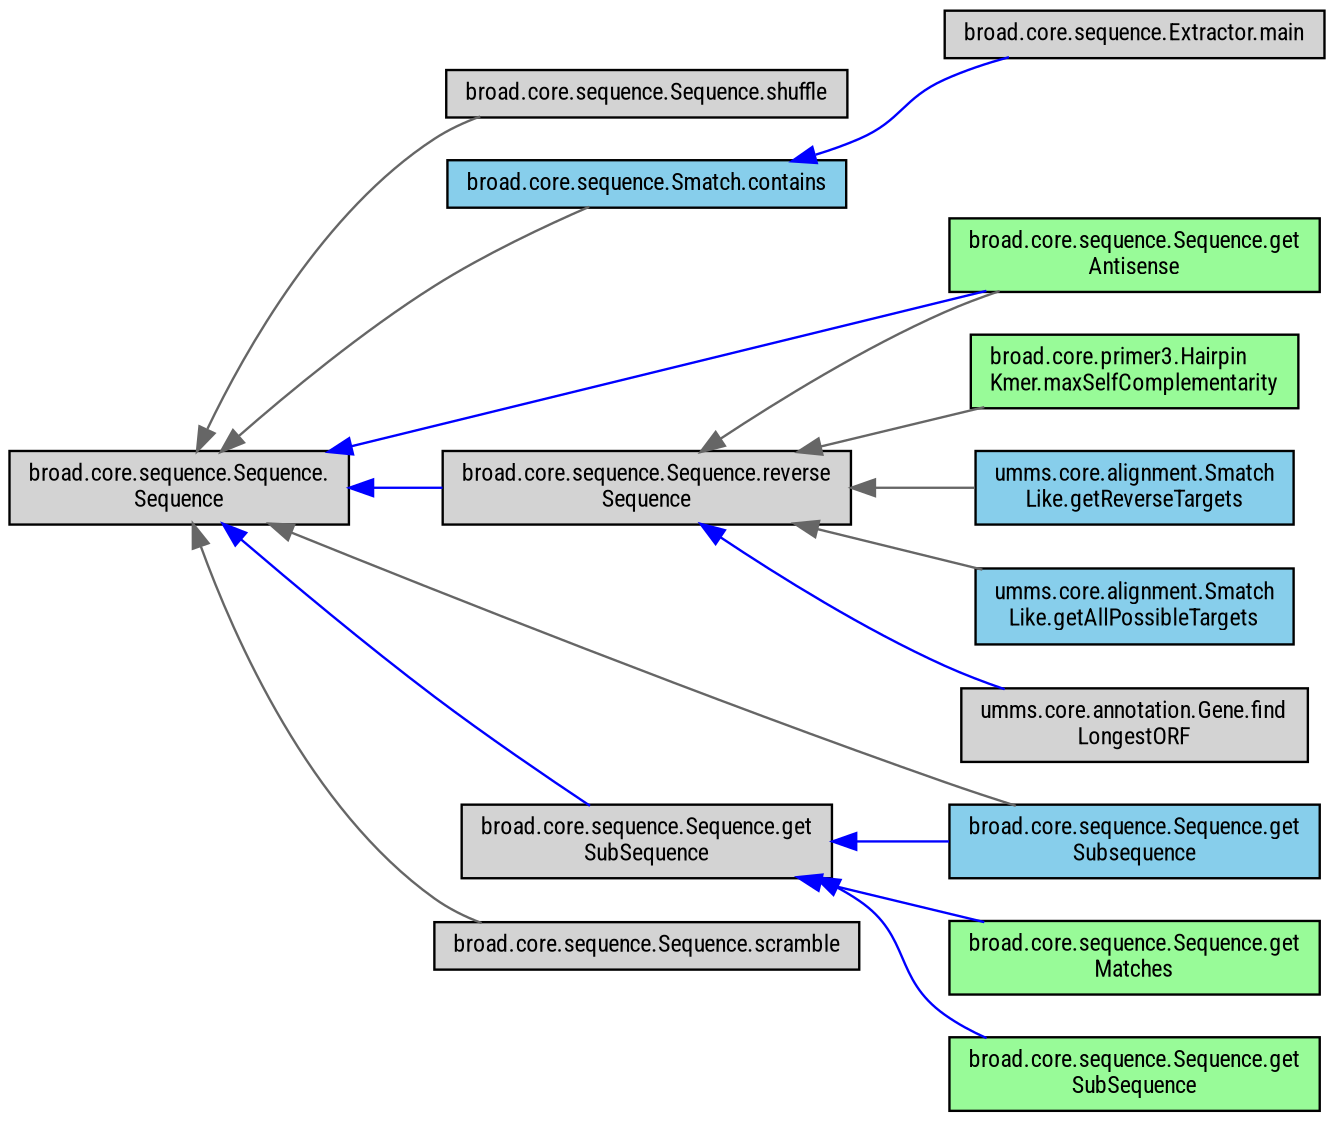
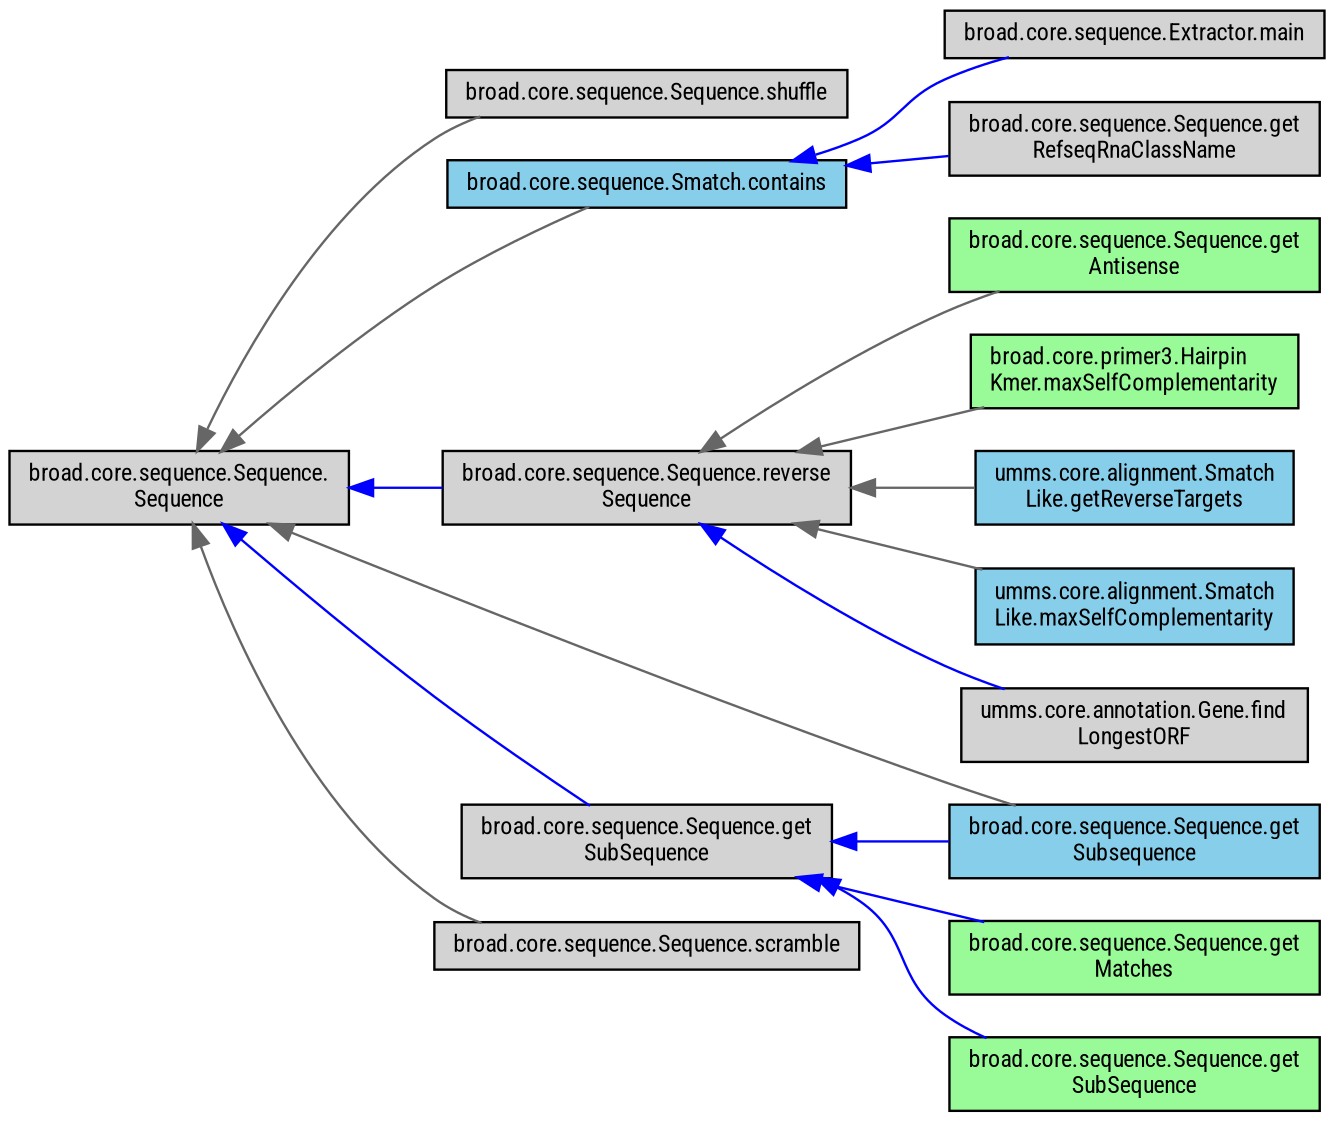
none -> (1135, 139)
(669, 368) -> none
(1135, 606) -> (1135, 606)
